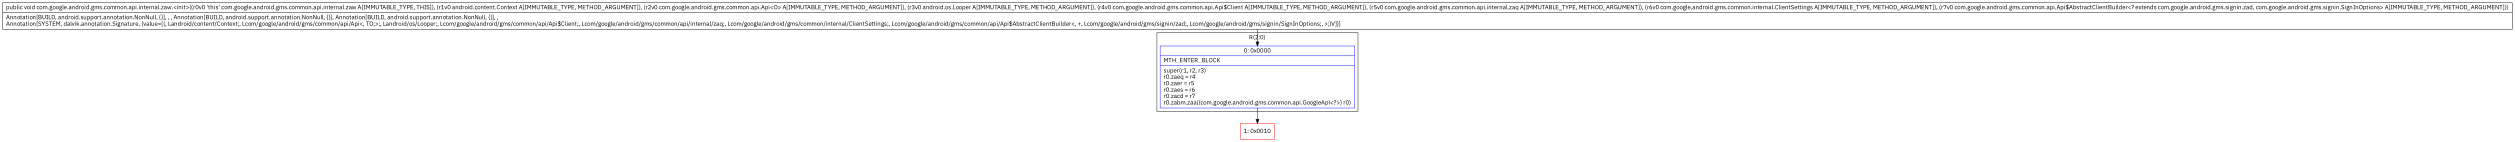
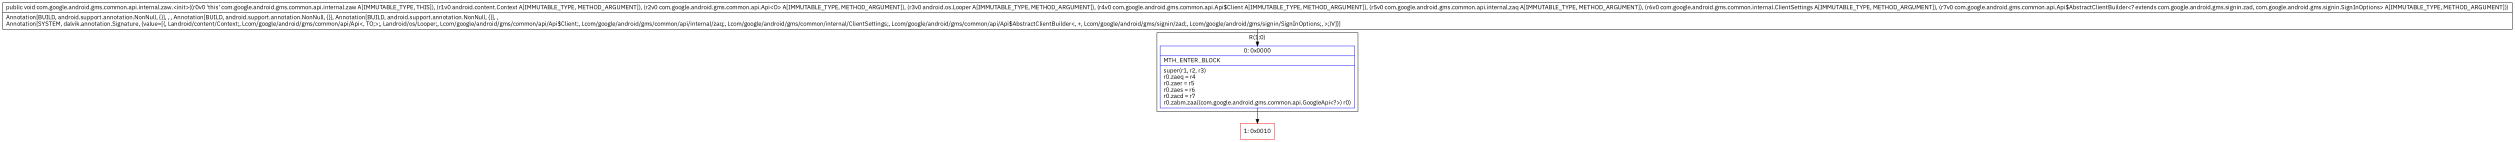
(1257, 38) -> (1257, 38)
